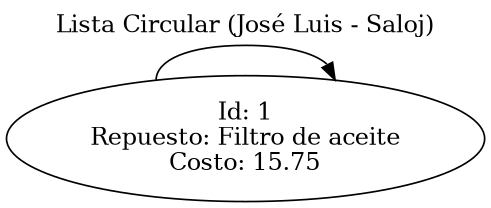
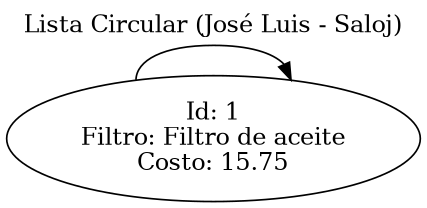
(246, 139) -> (213, 139)
